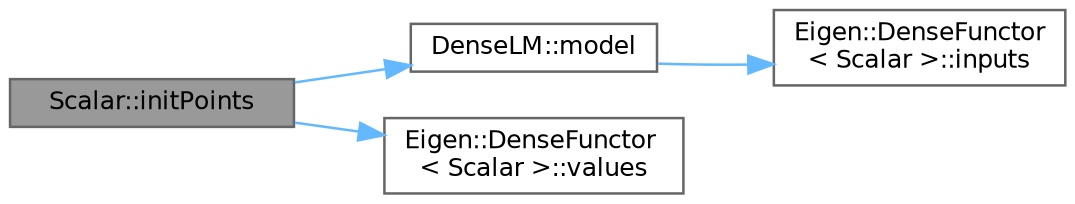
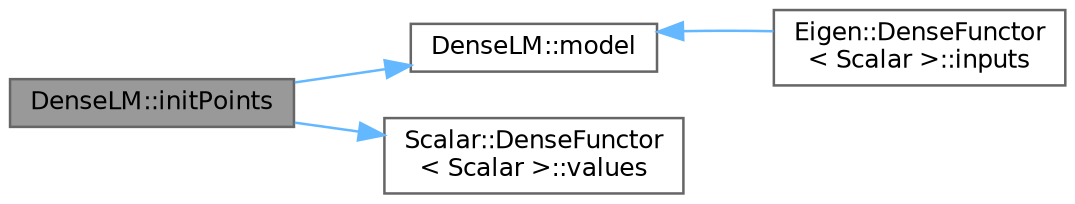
(703, 65) -> (728, 31)
(152, 103) -> (152, 103)
(534, 156) -> (534, 156)
